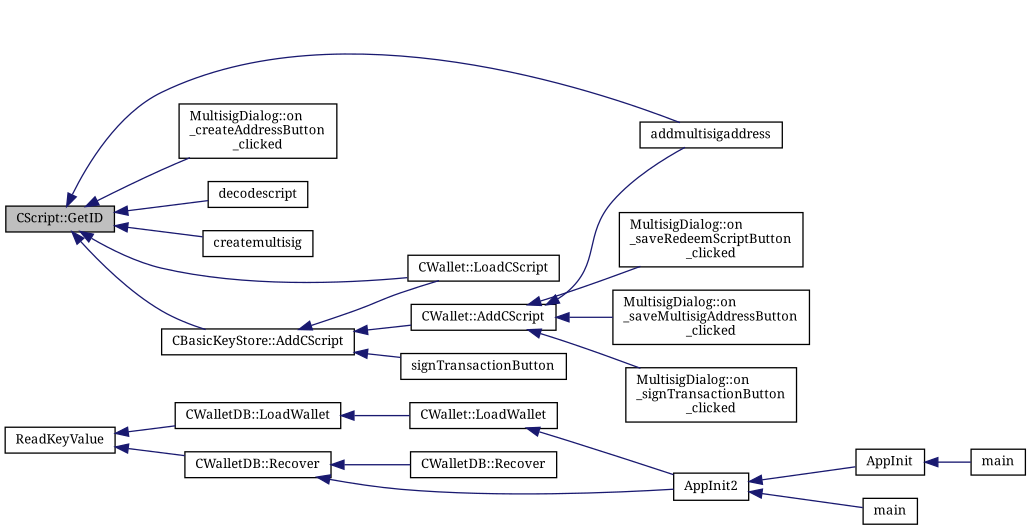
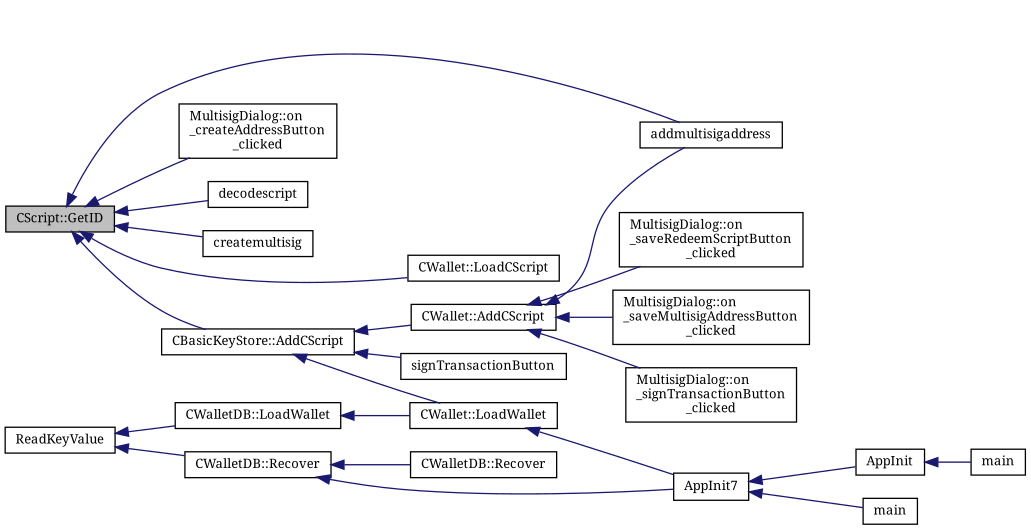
(375, 303) -> (373, 382)
(711, 487) -> (711, 487)
